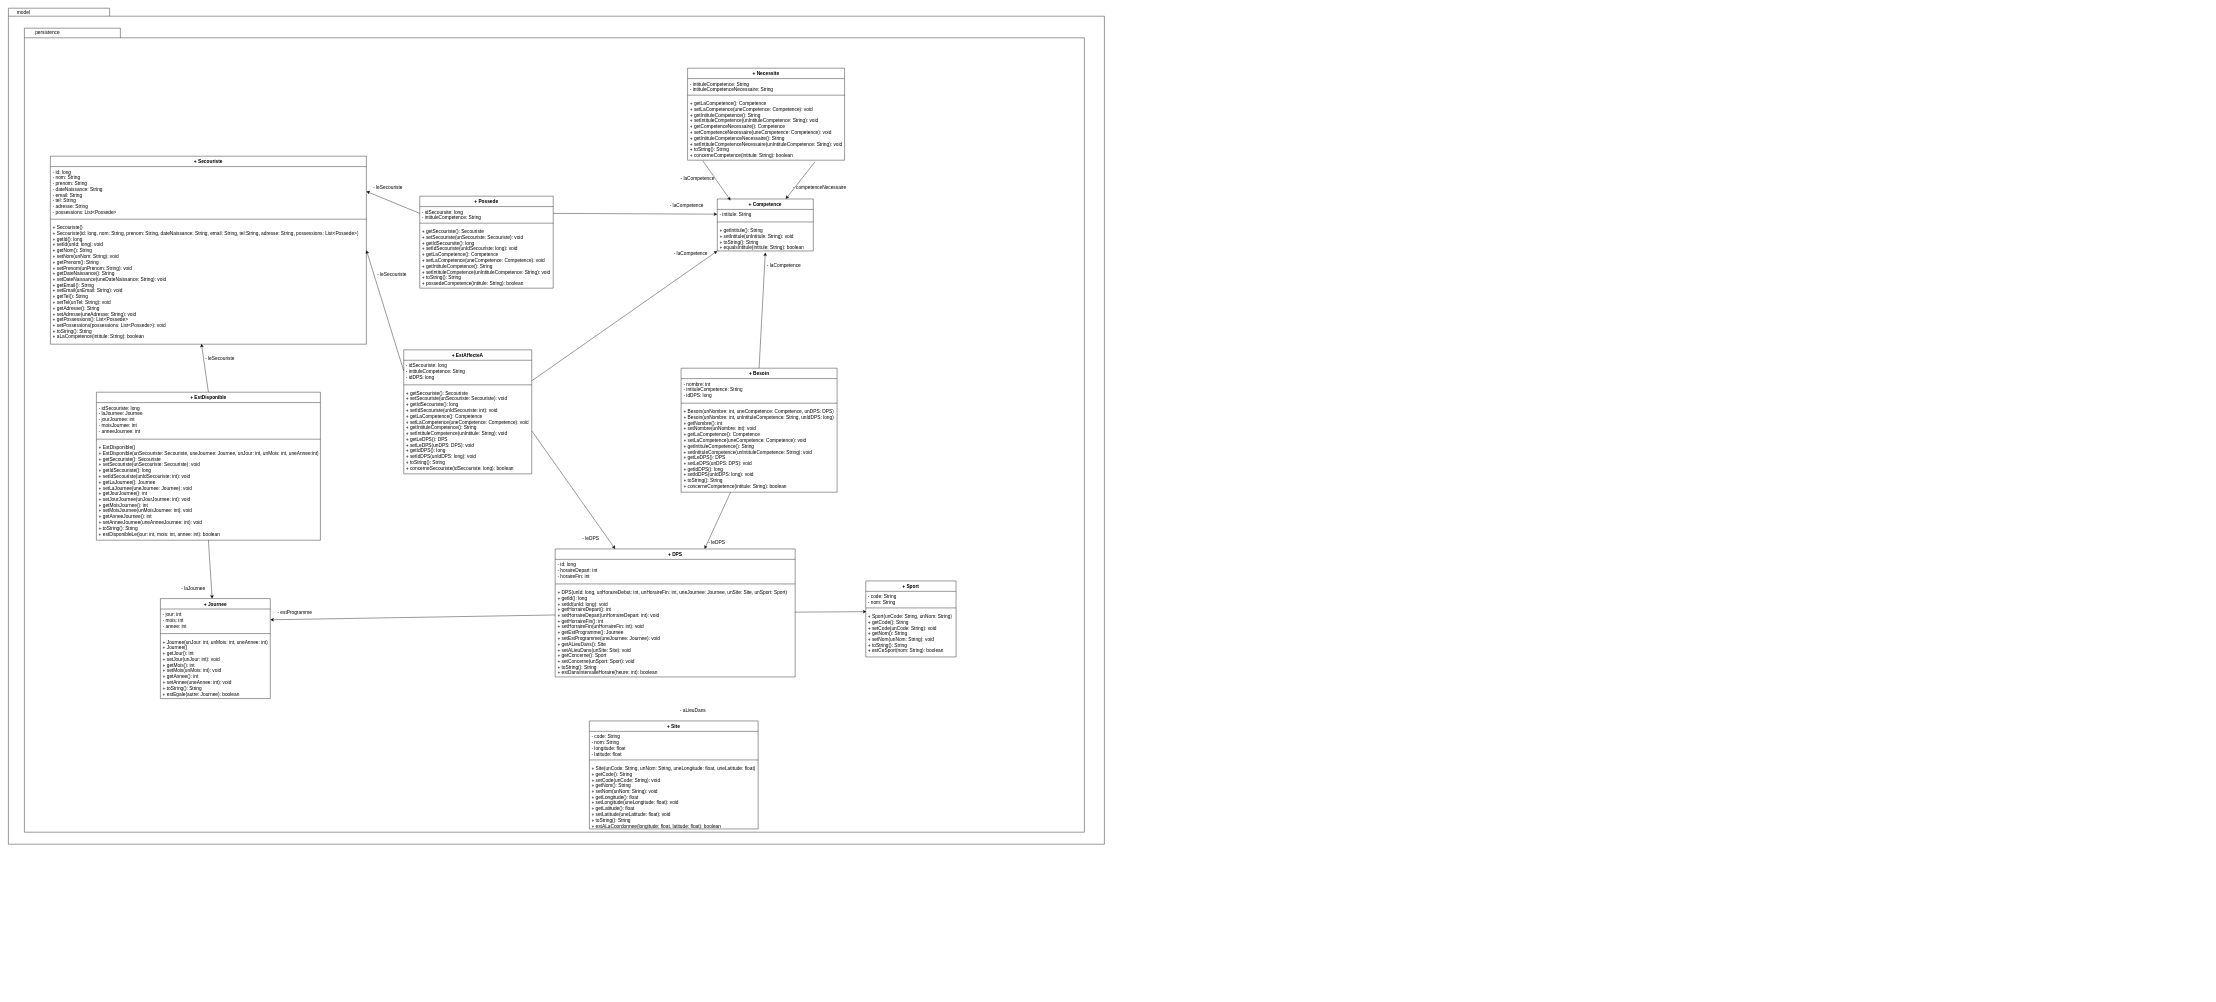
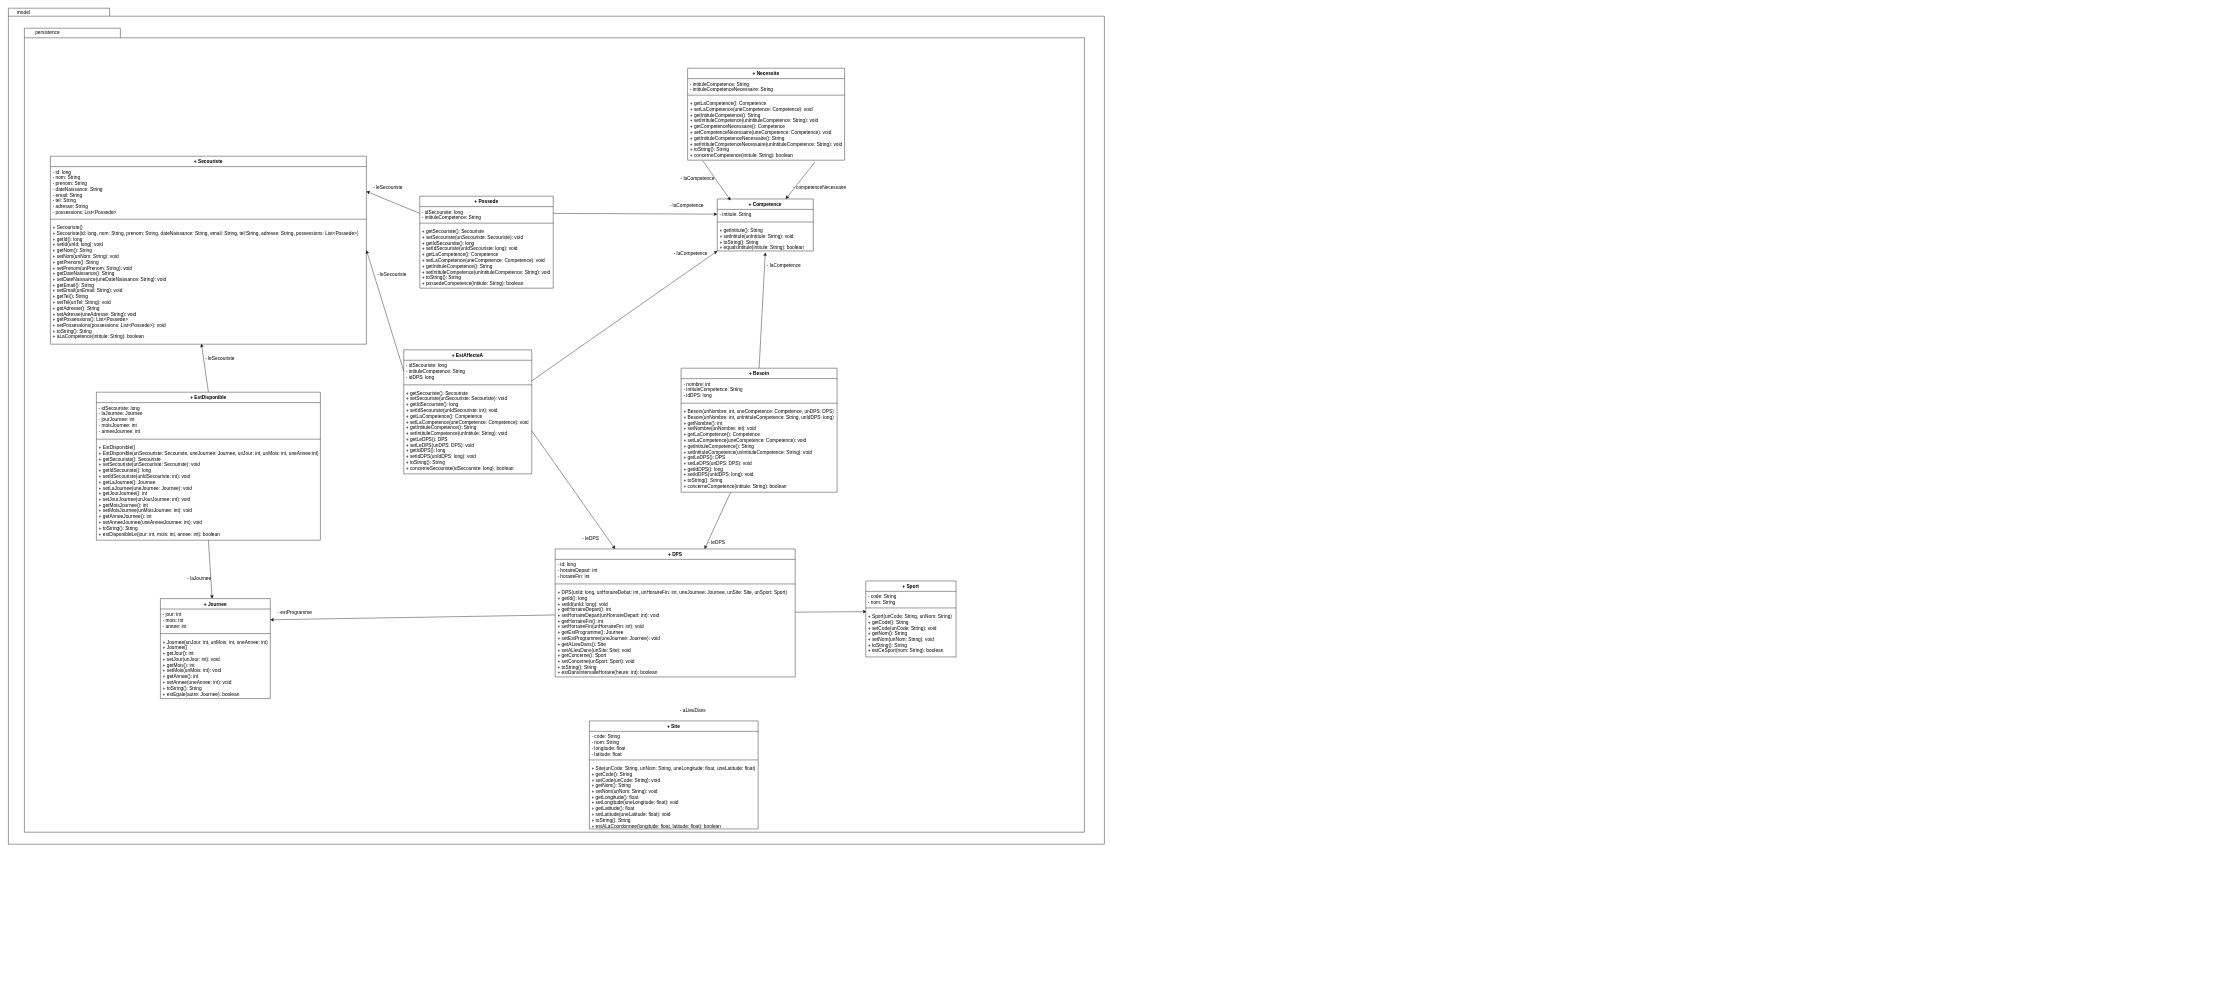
(193, 588) -> (199, 578)
